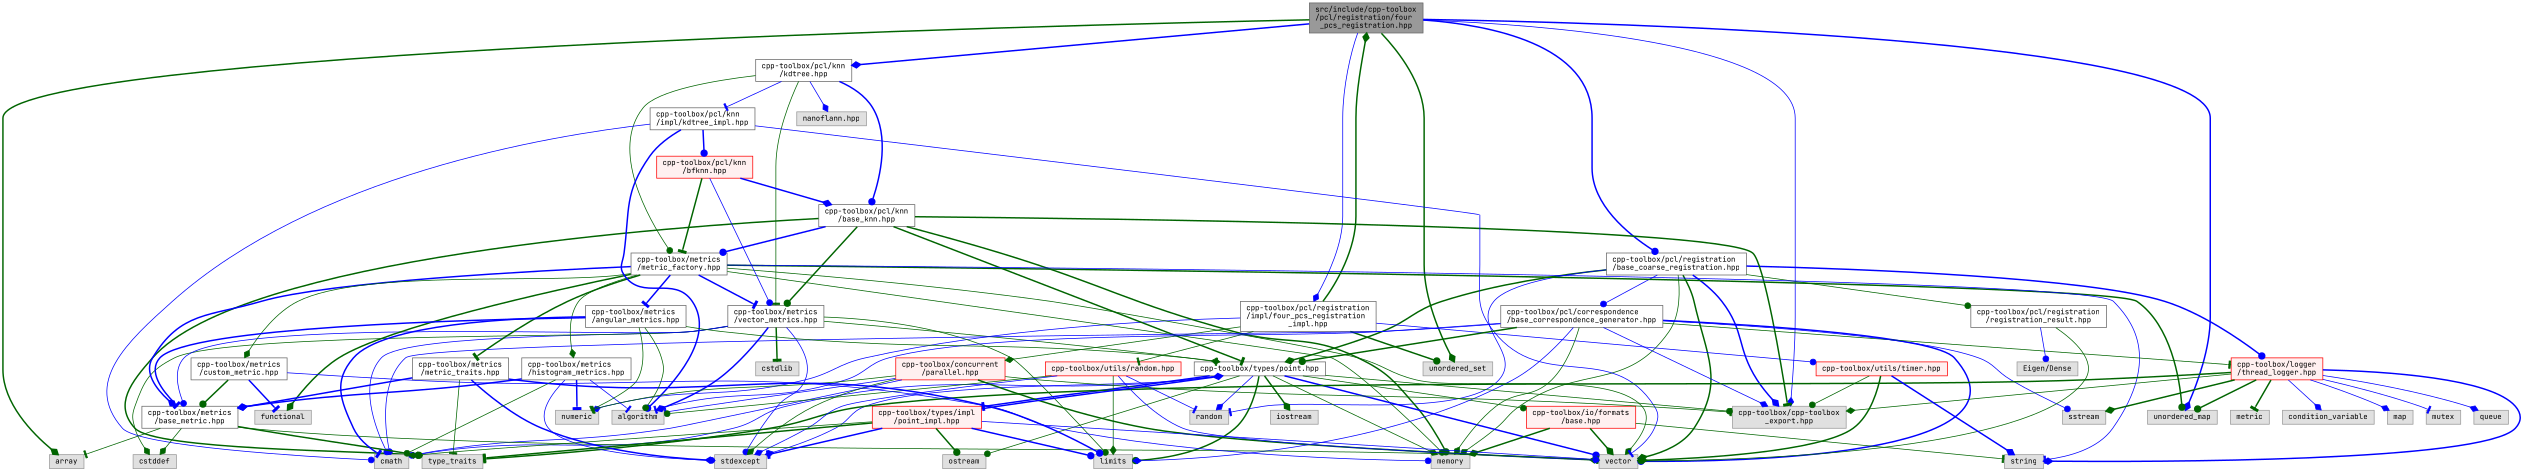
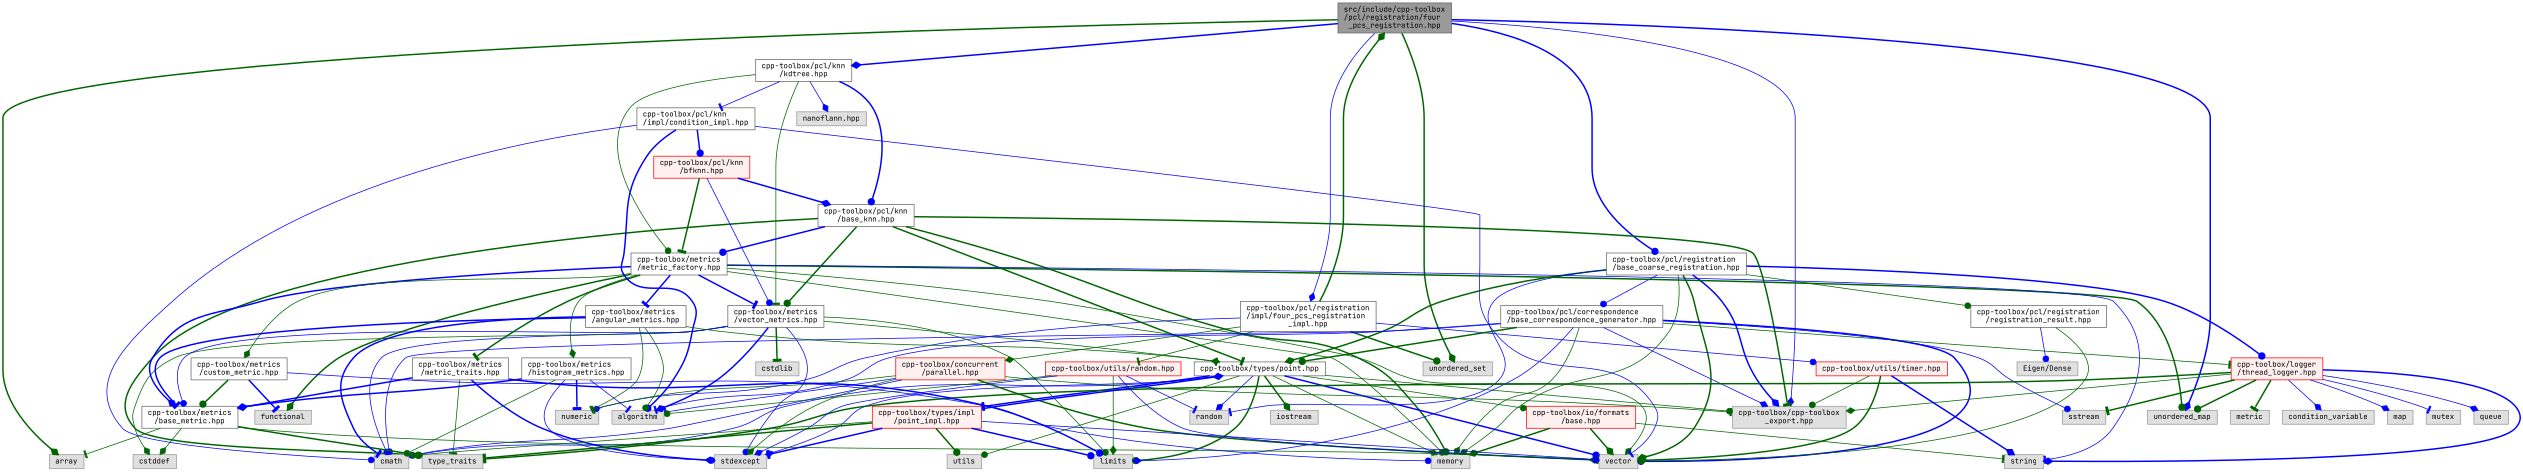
(703, 119) -> (696, 119)
(2175, 395) -> (2172, 395)
(964, 462) -> (964, 462)
